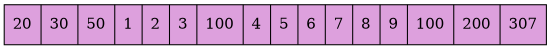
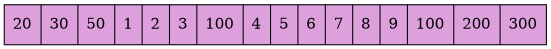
(523, 24) -> (523, 24)
